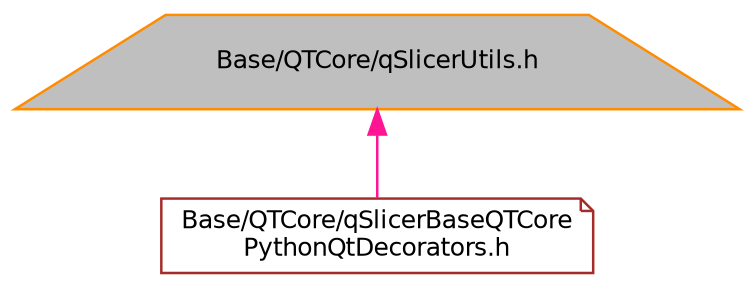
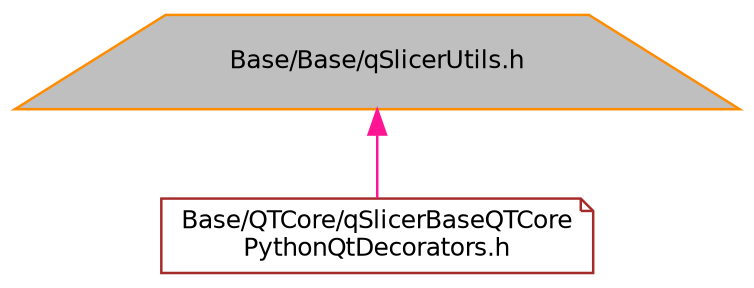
(377, 62) -> (377, 62)
